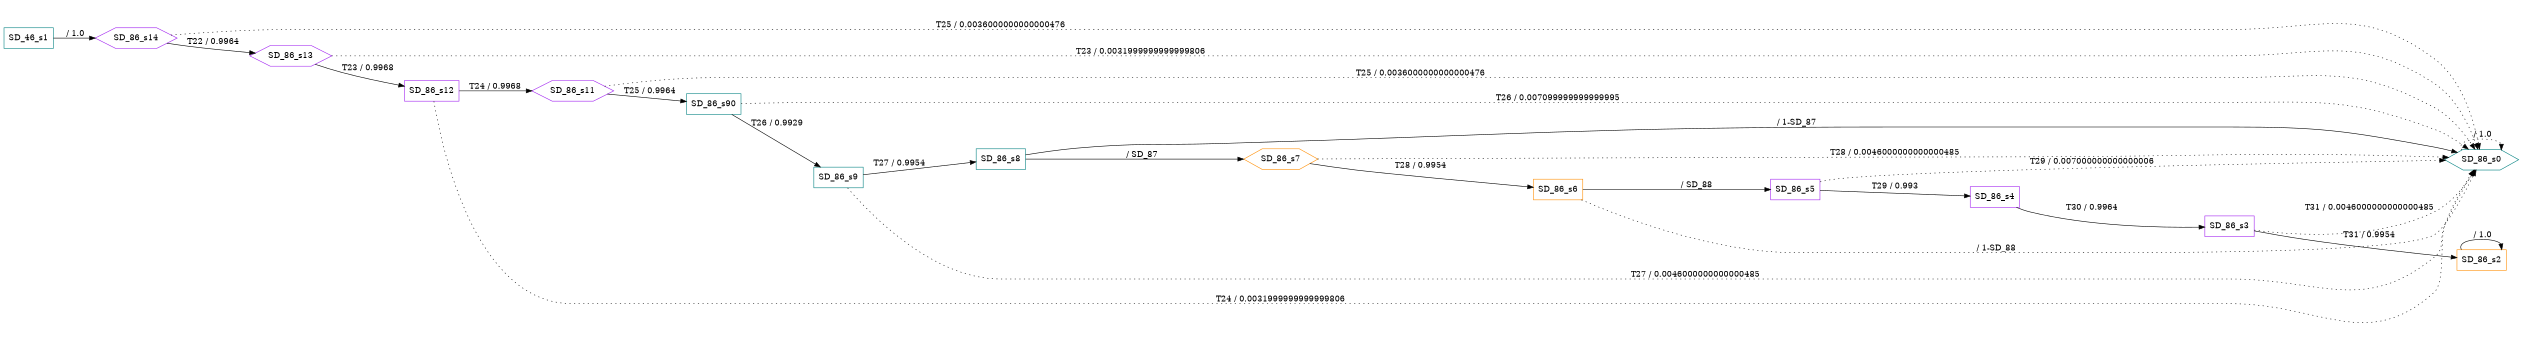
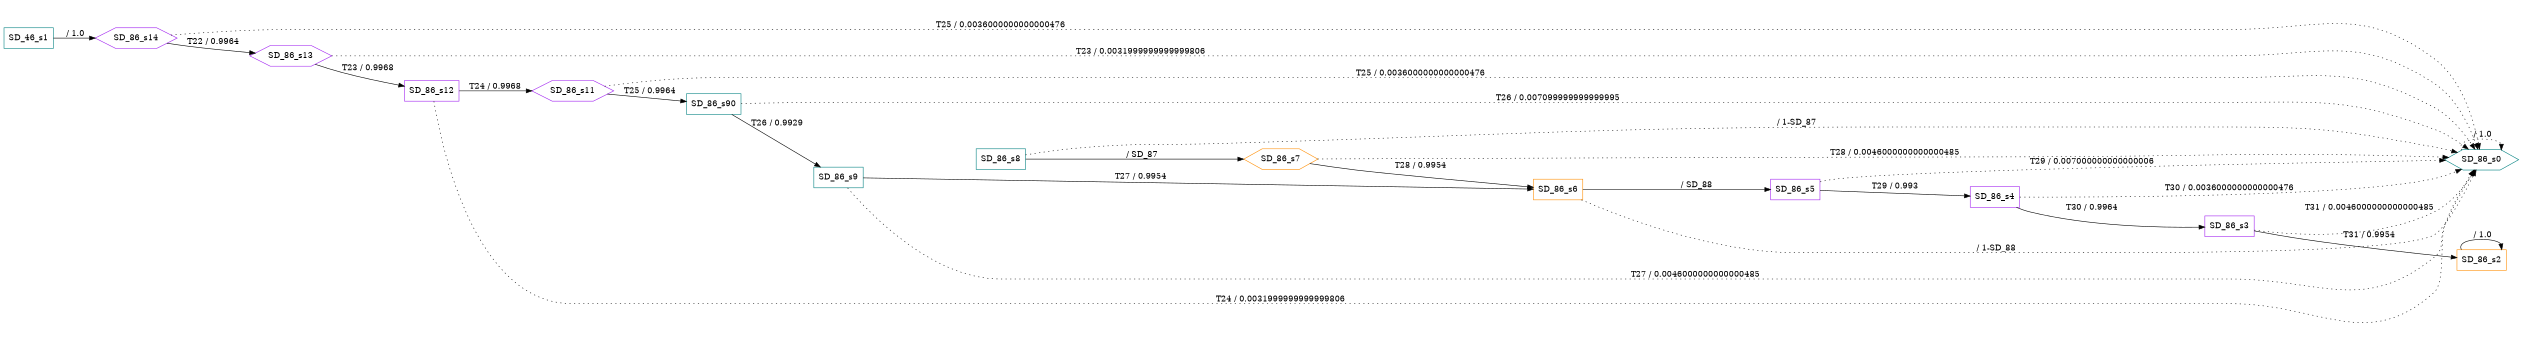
(1739, 128) -> (1739, 128)
(917, 169) -> (1195, 183)
none -> (2239, 194)
